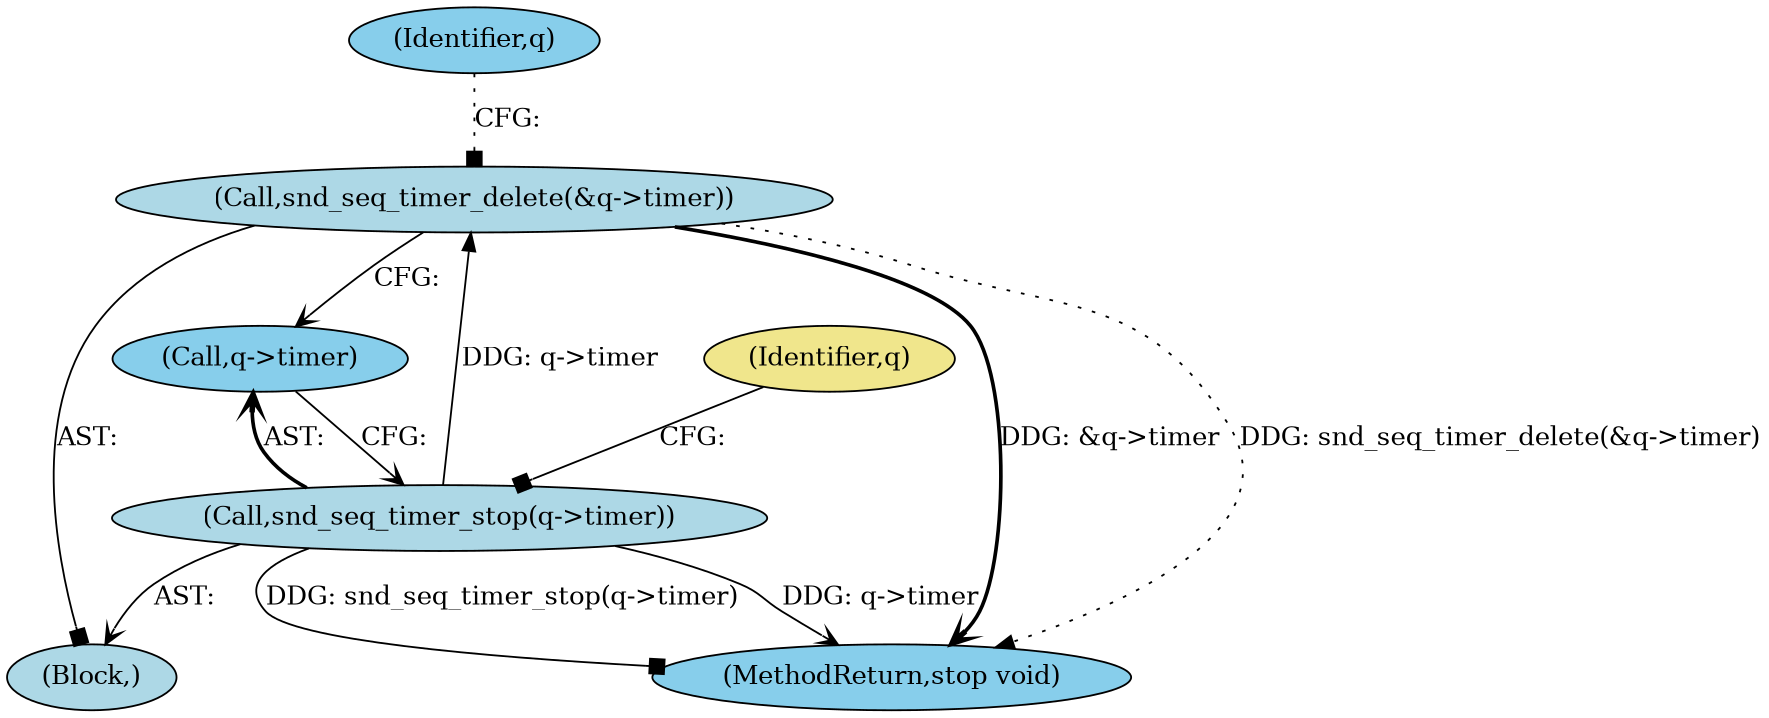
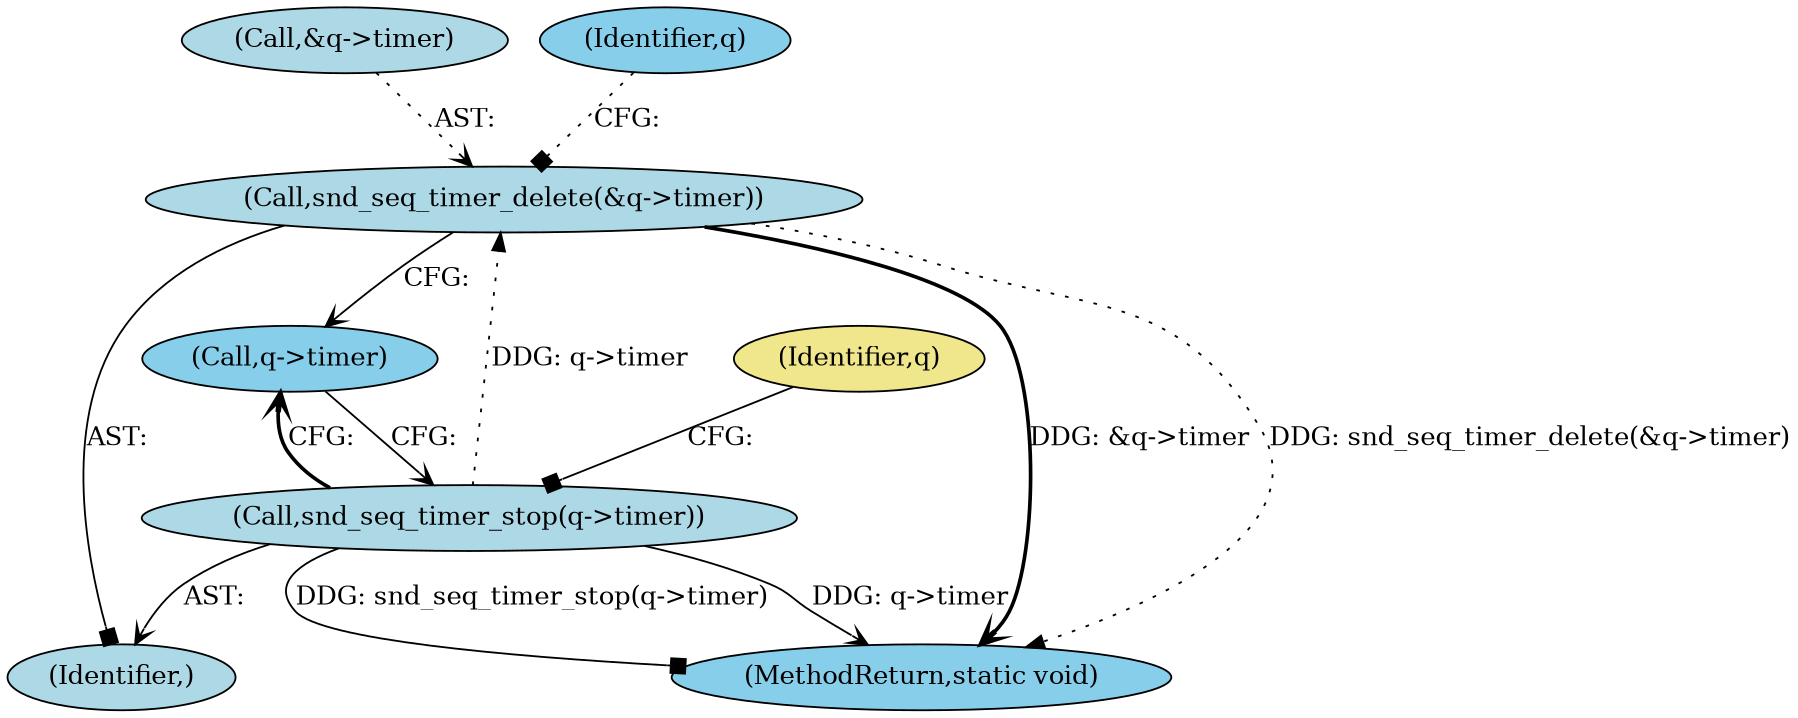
none -> (345, 40)
(456, 368) -> (486, 368)
(299, 438) -> (326, 438)
(92, 677) -> (122, 677)
(892, 677) -> (921, 677)
